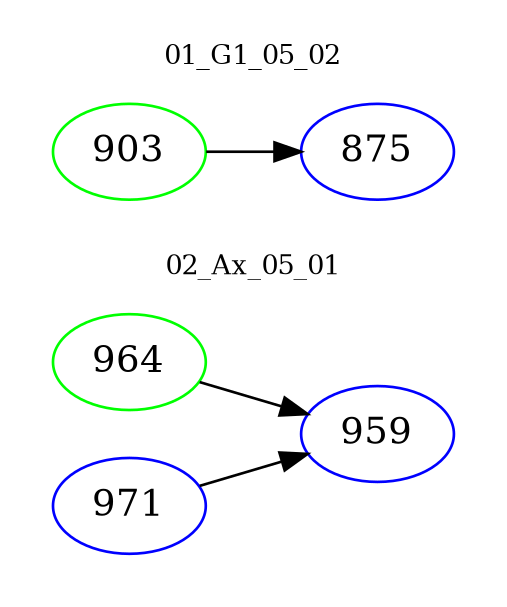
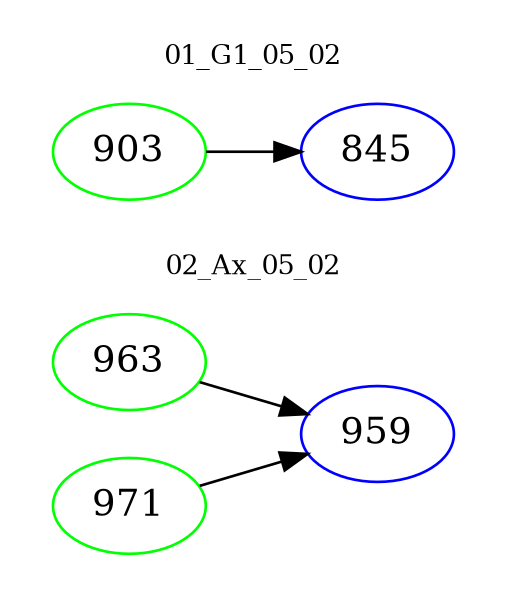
(378, 152) -> (378, 152)
(253, 268) -> (253, 268)
(129, 362) -> (129, 362)
(129, 506) -> (129, 506)
